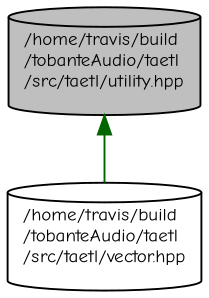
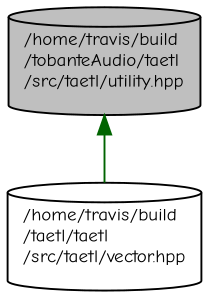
(105, 237) -> (105, 237)
